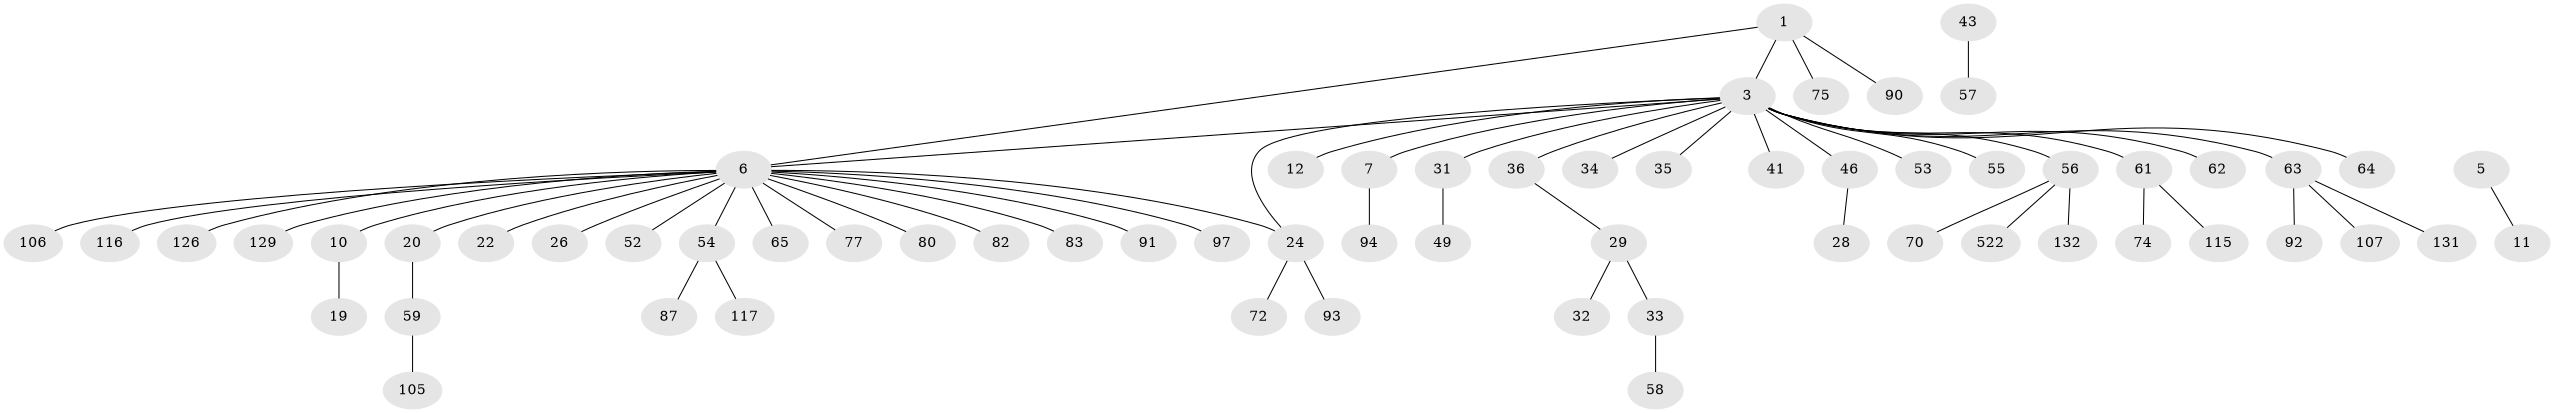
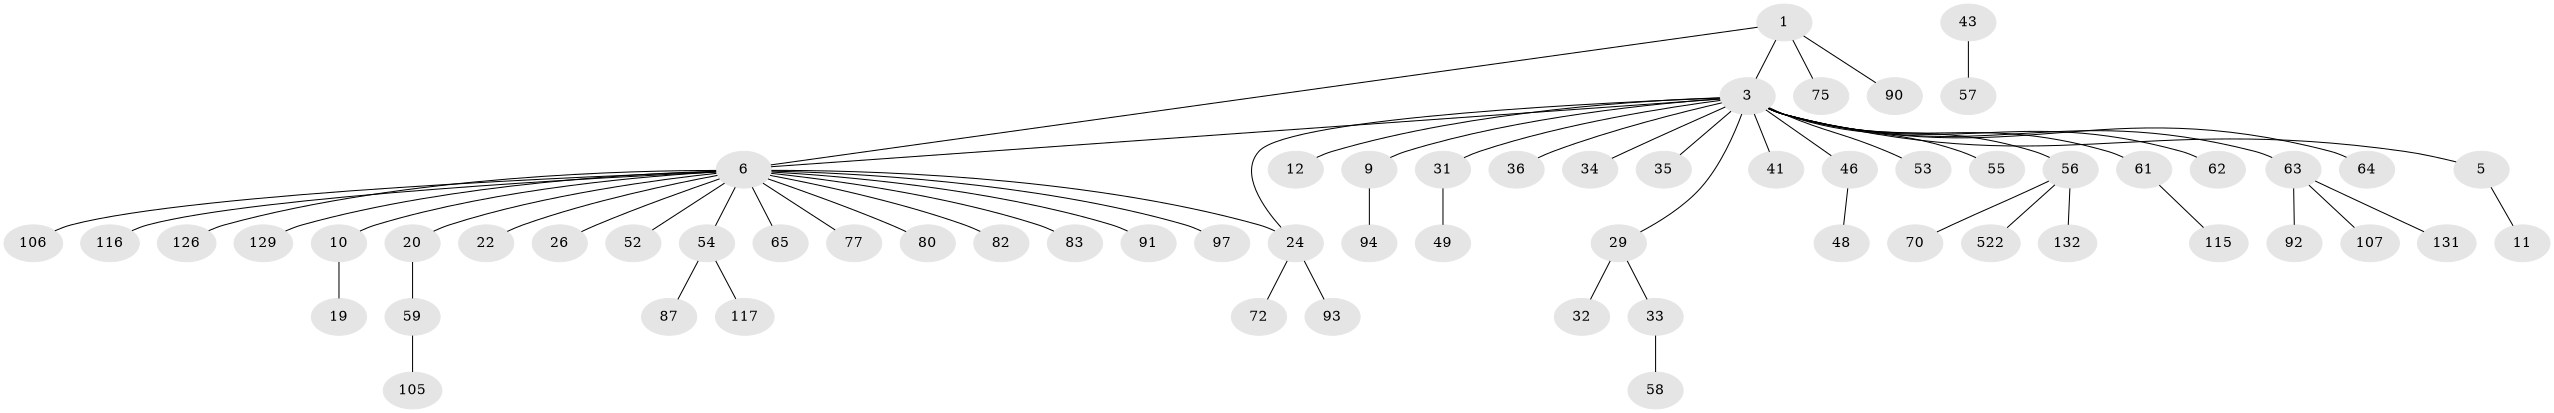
none -> (2042, 146)
(1369, 170) -> (1369, 170)
(1568, 206) -> (1704, 184)
(1842, 243) -> (1842, 243)
(2143, 243) -> none
